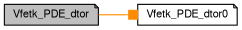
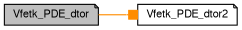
(187, 15) -> (187, 15)
